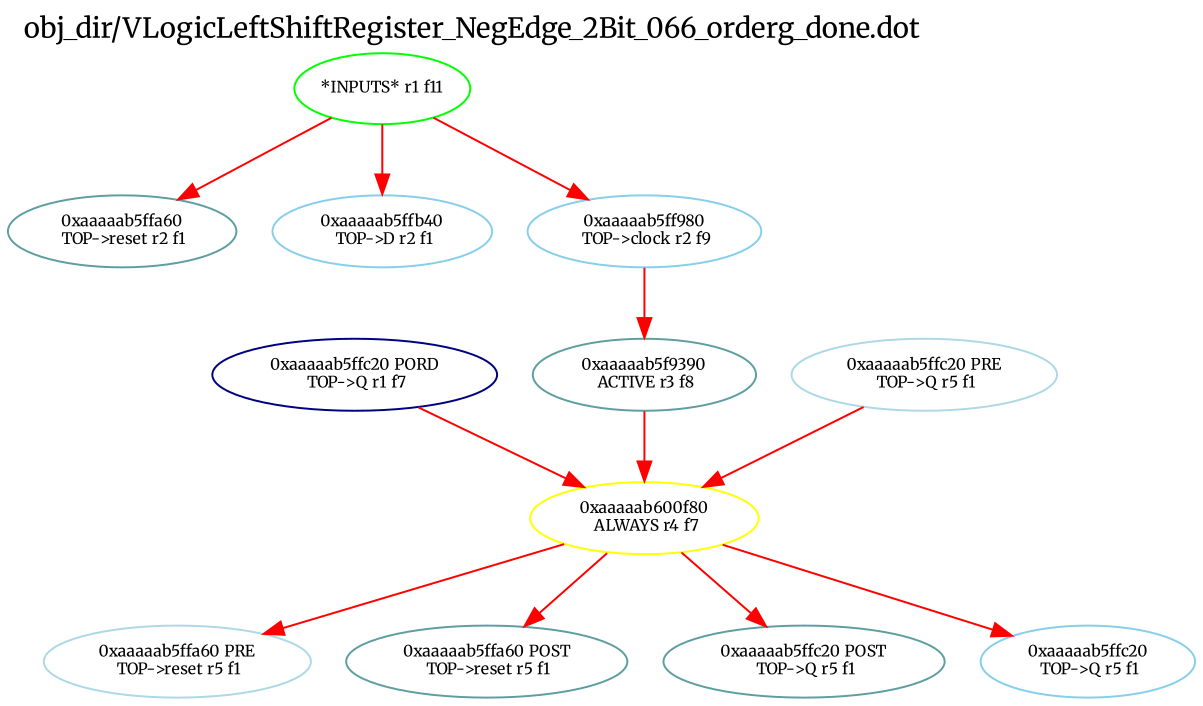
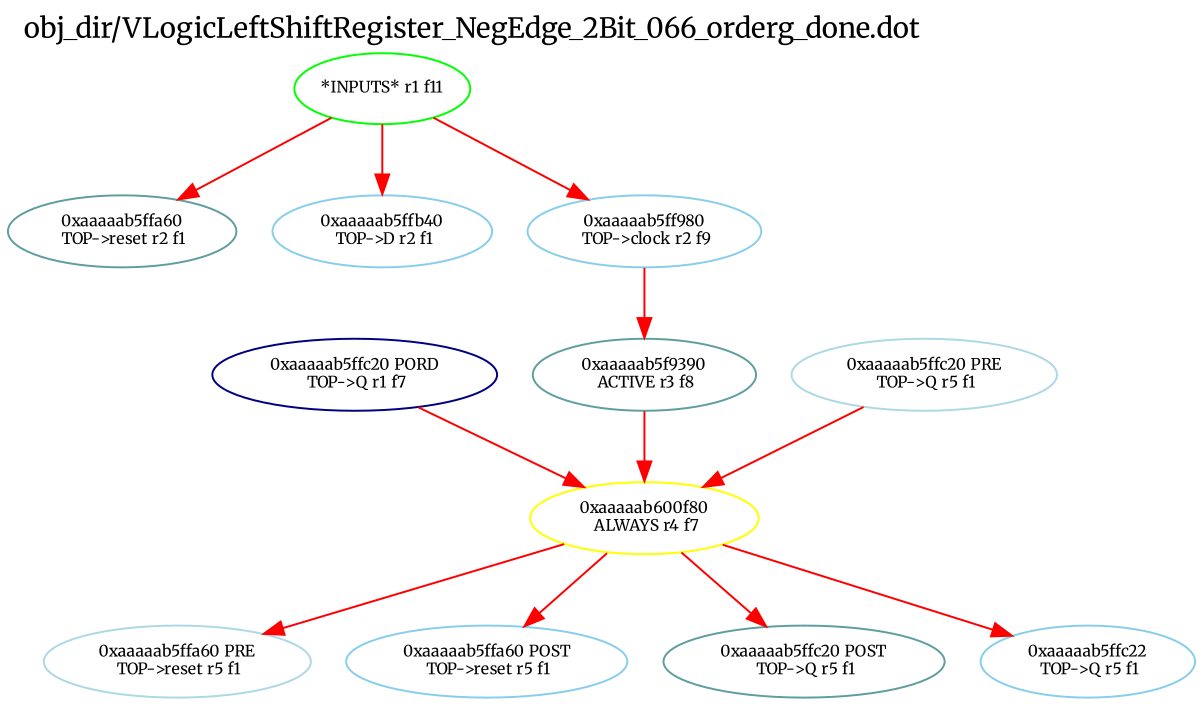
(487, 662) -> (487, 662)
(1088, 662) -> (1088, 662)
